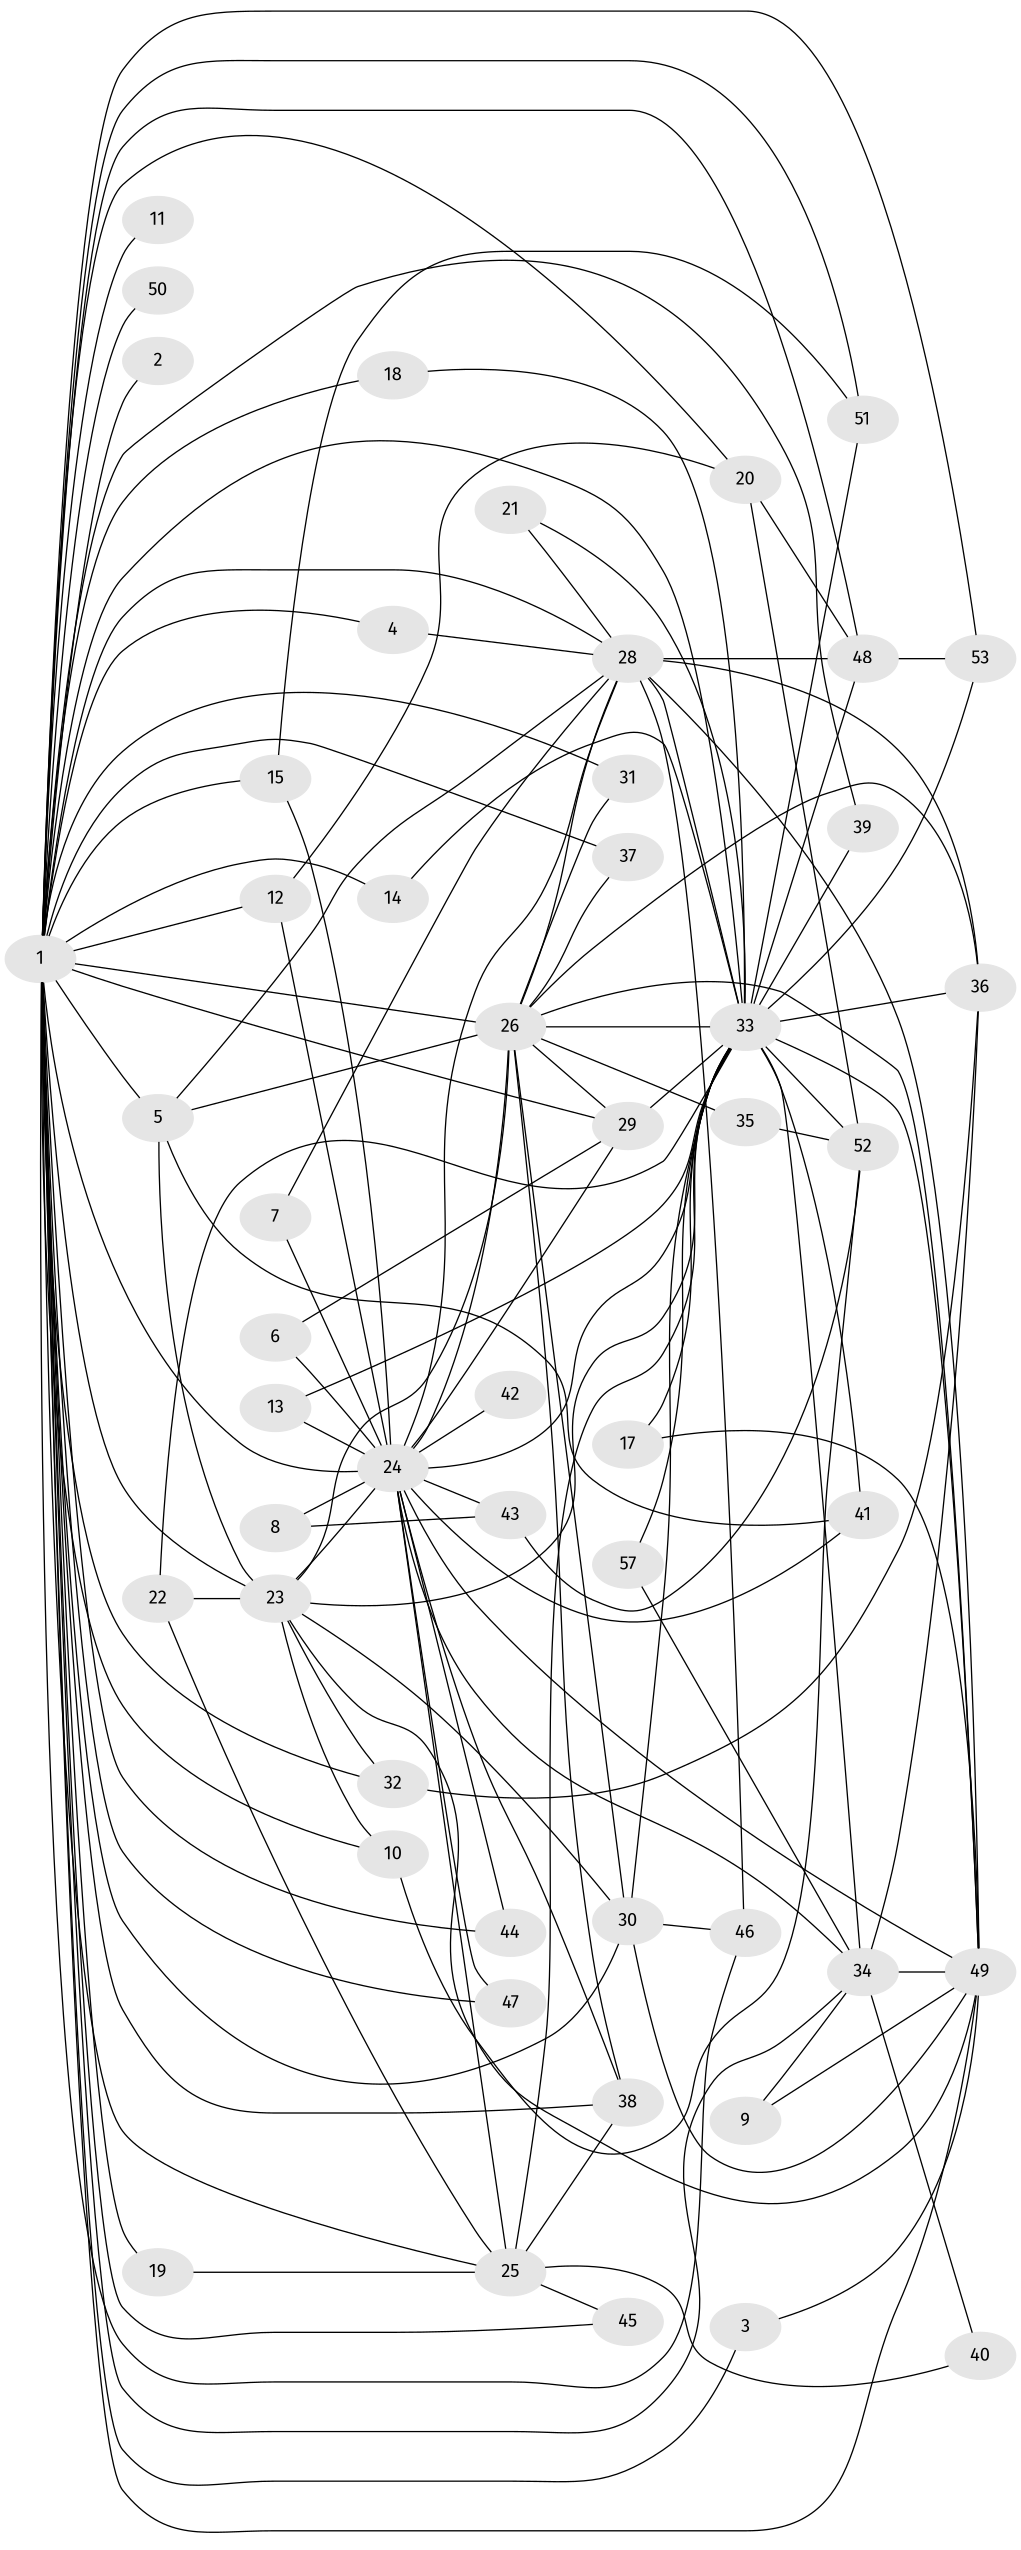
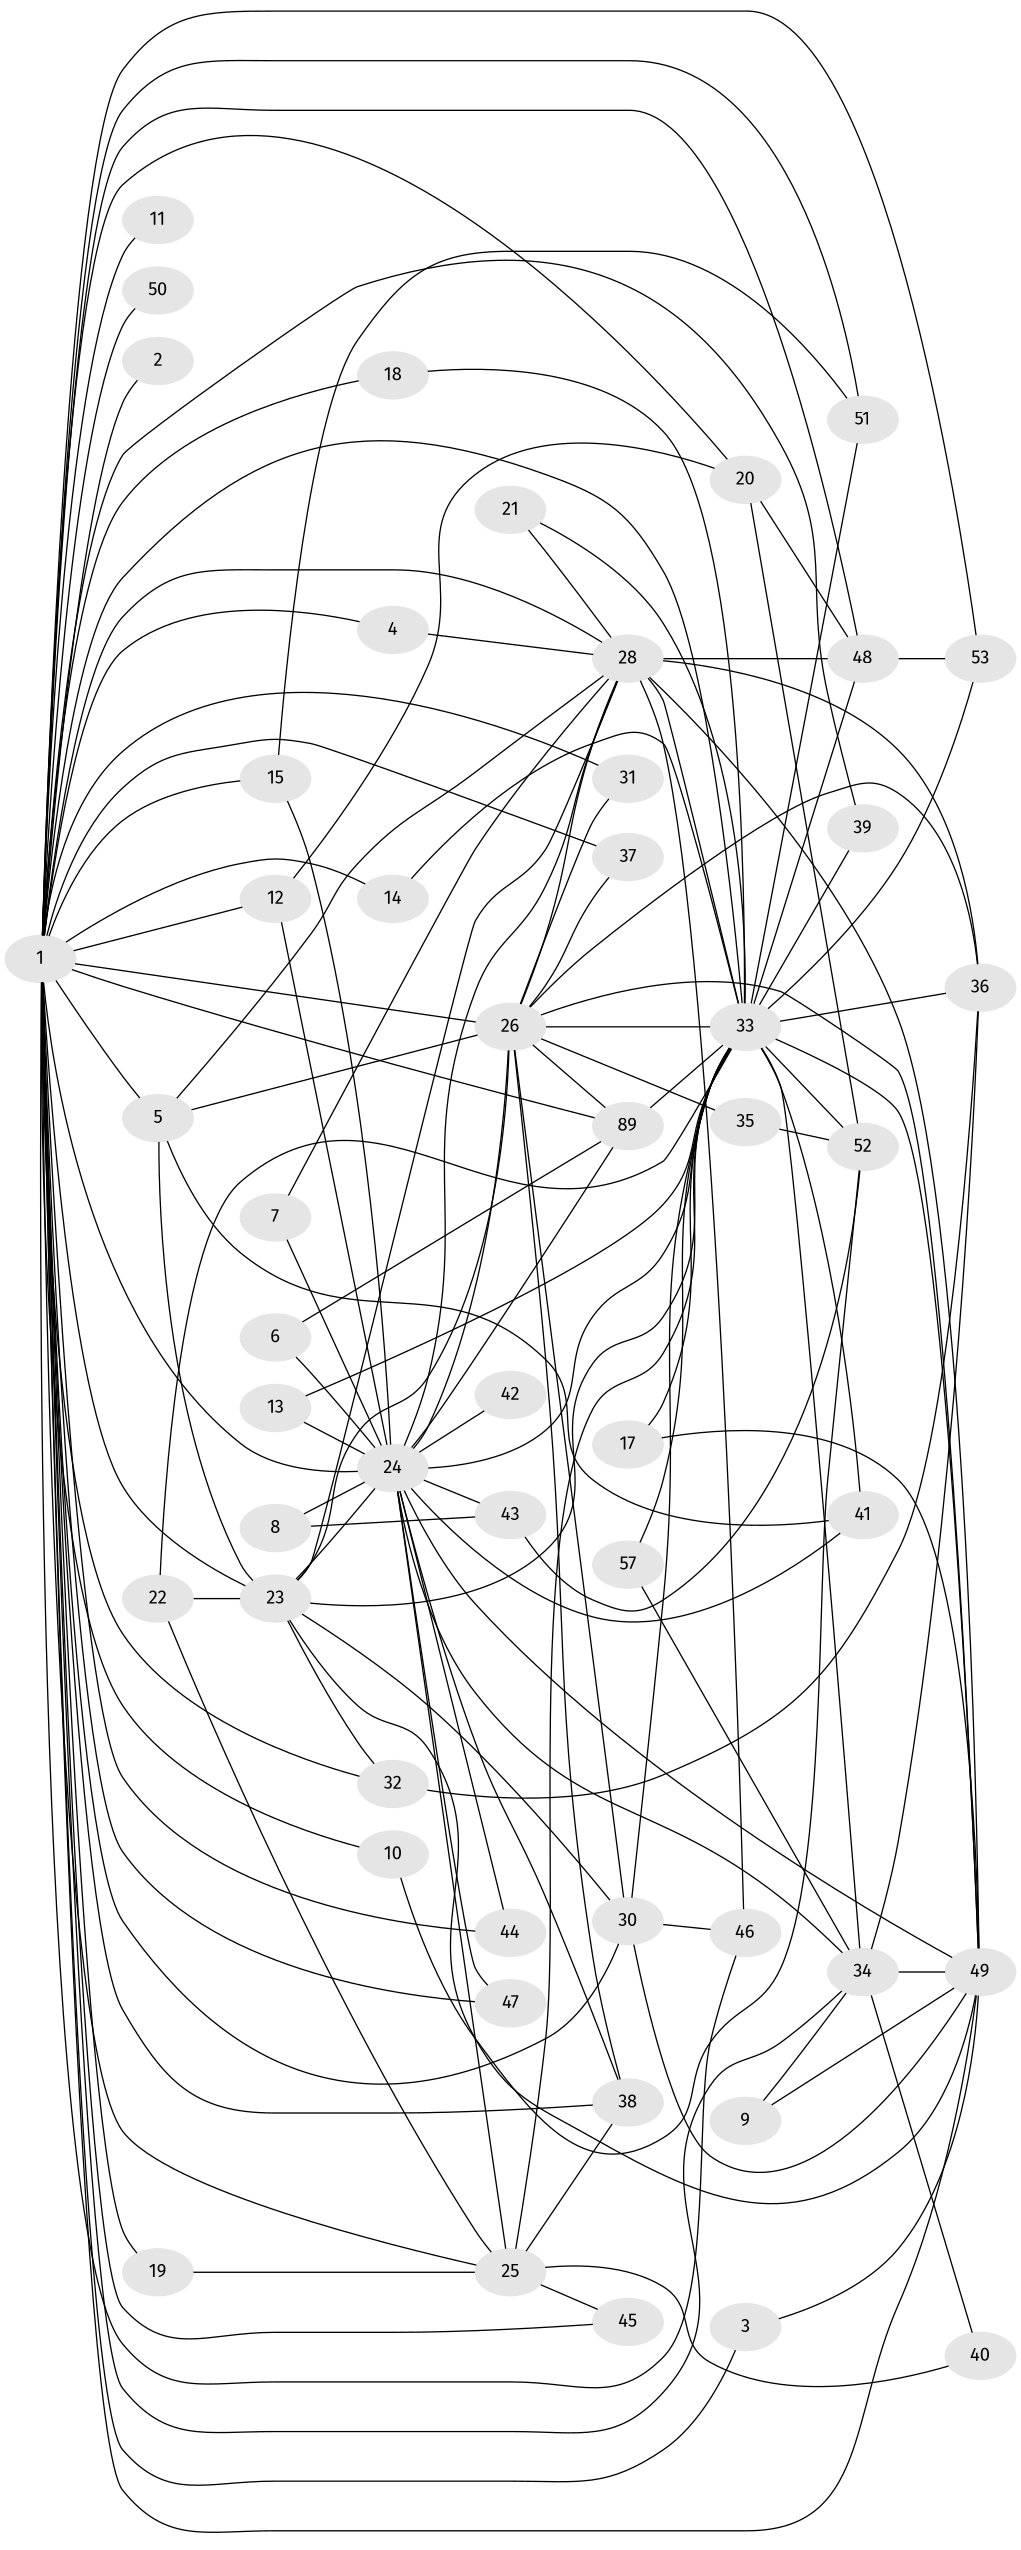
(628, 1126) -> (628, 1126)
(316, 1733) -> (425, 1115)
